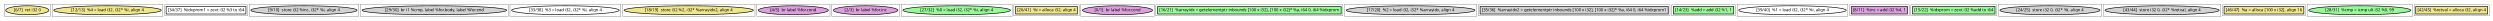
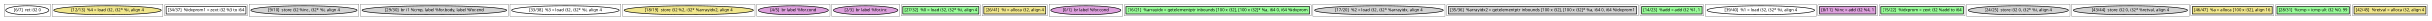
(27, 10) -> (27, 10)
(957, 10) -> (941, 10)
(2360, 10) -> (2313, 10)
